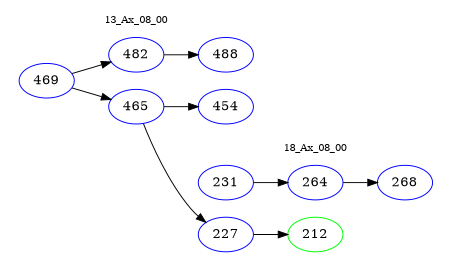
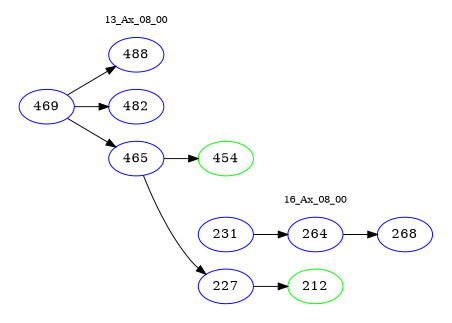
(176, 55) -> (87, 83)
(226, 107) -> (226, 159)
(315, 148) -> (315, 200)
